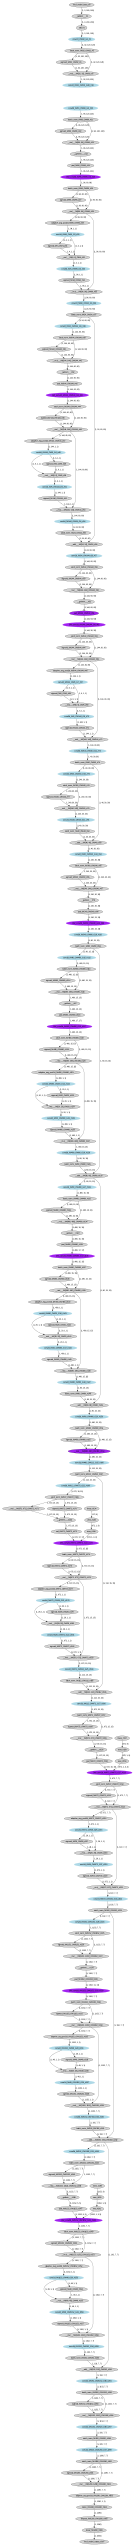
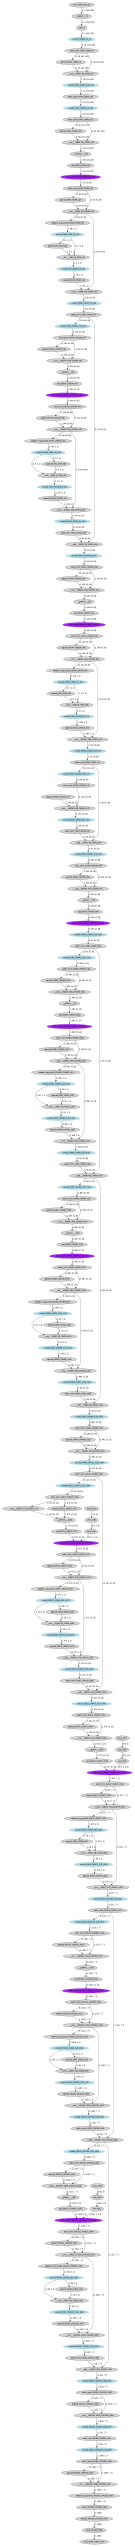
none -> (81, 97)
(84, 613) -> (84, 613)
(66, 790) -> none
(89, 1451) -> (89, 1451)
